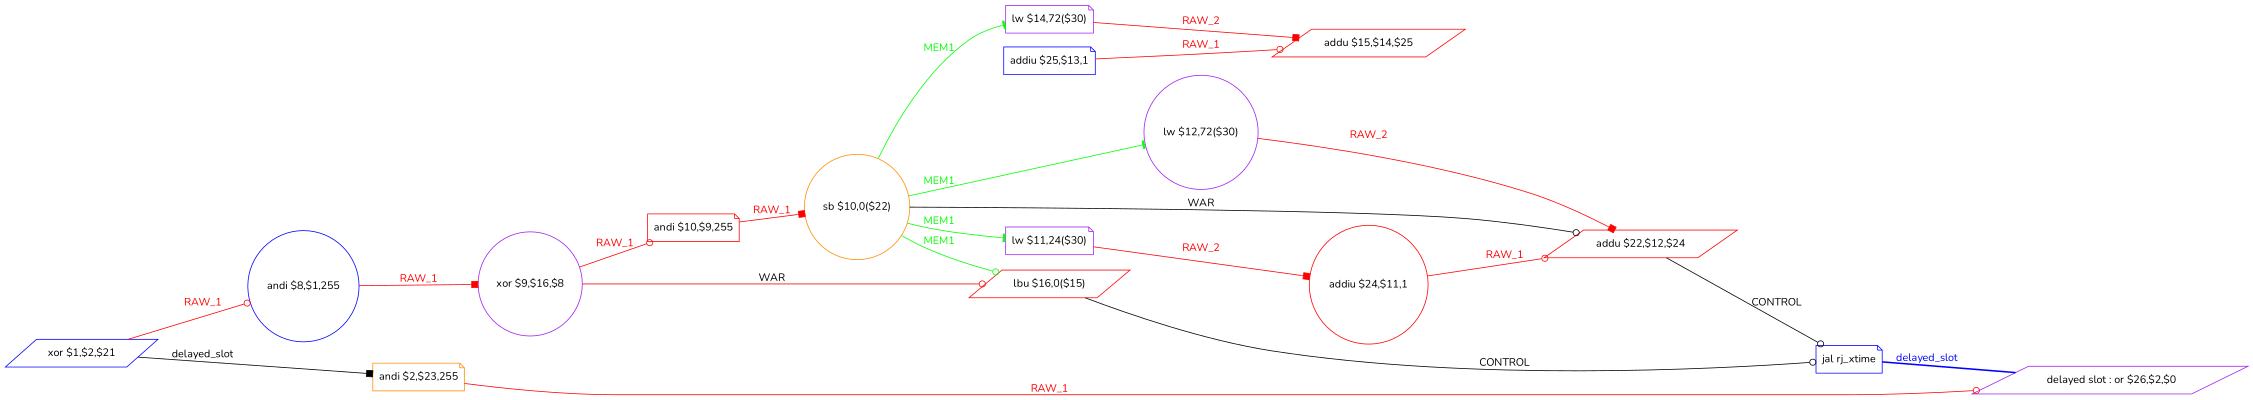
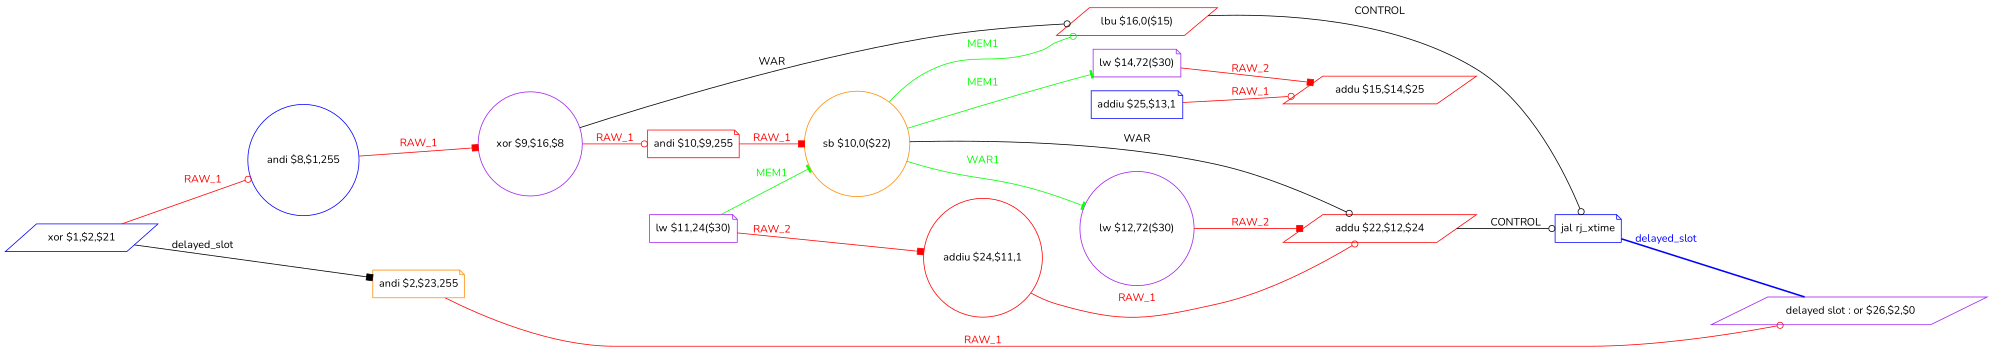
(939, 181) -> (983, 160)
(954, 232) -> (764, 192)
(781, 284) -> (819, 60)
